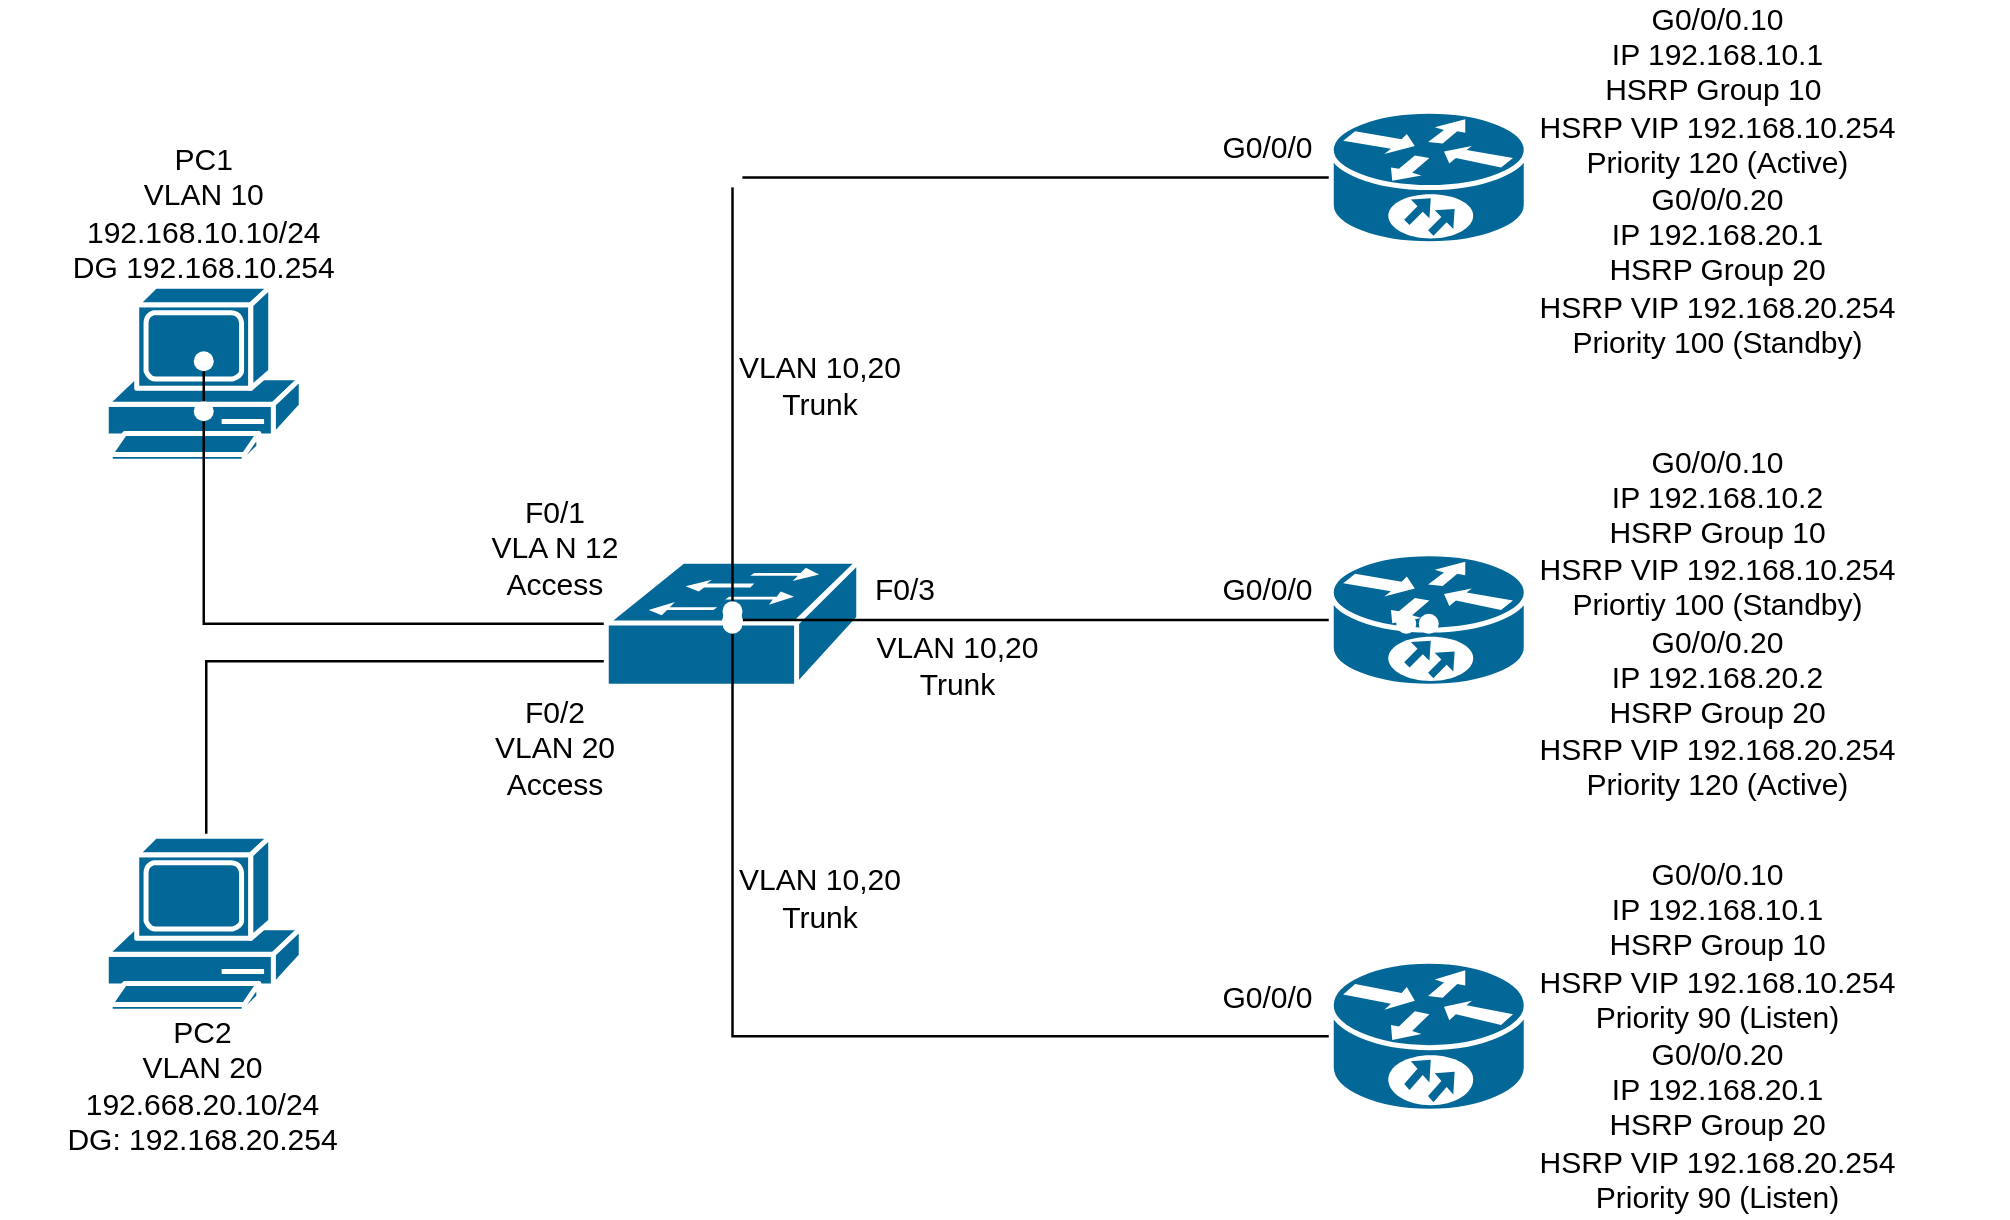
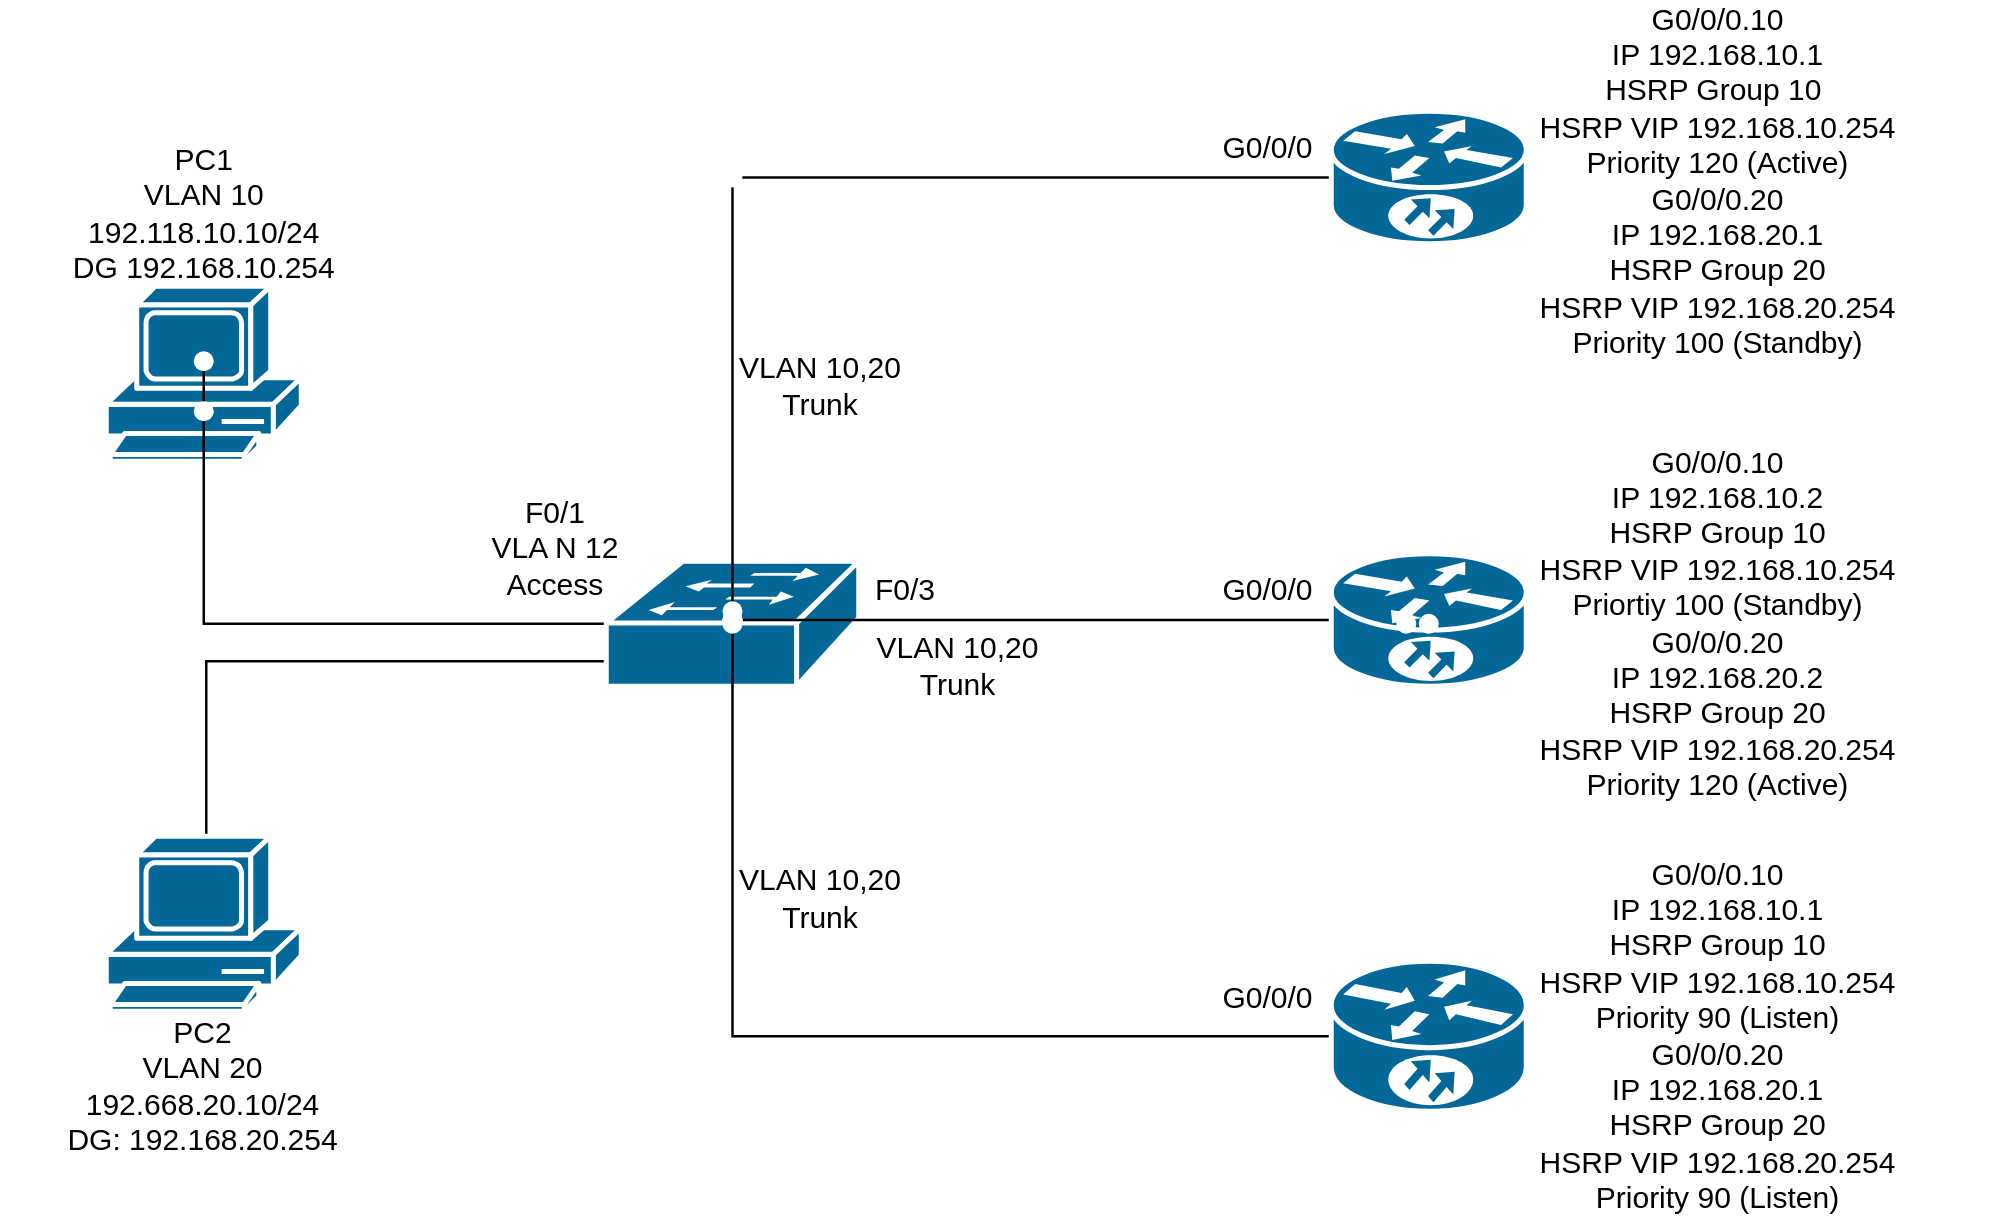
(205, 214) -> (205, 214)
(556, 749) -> none
